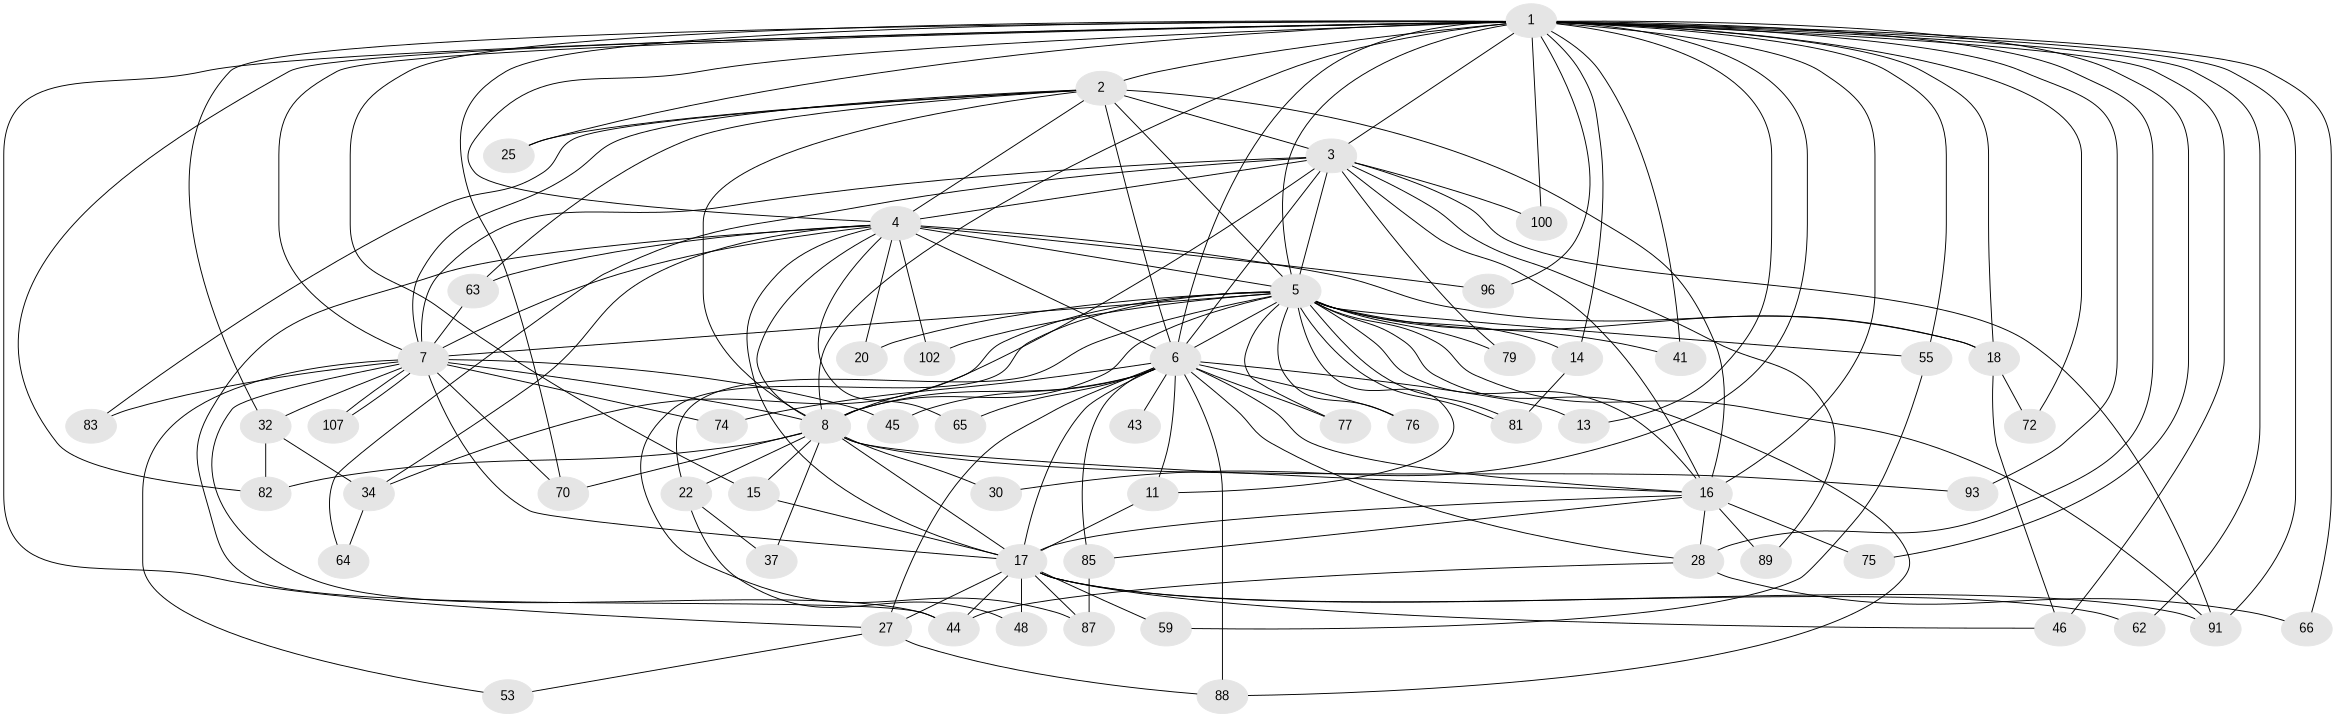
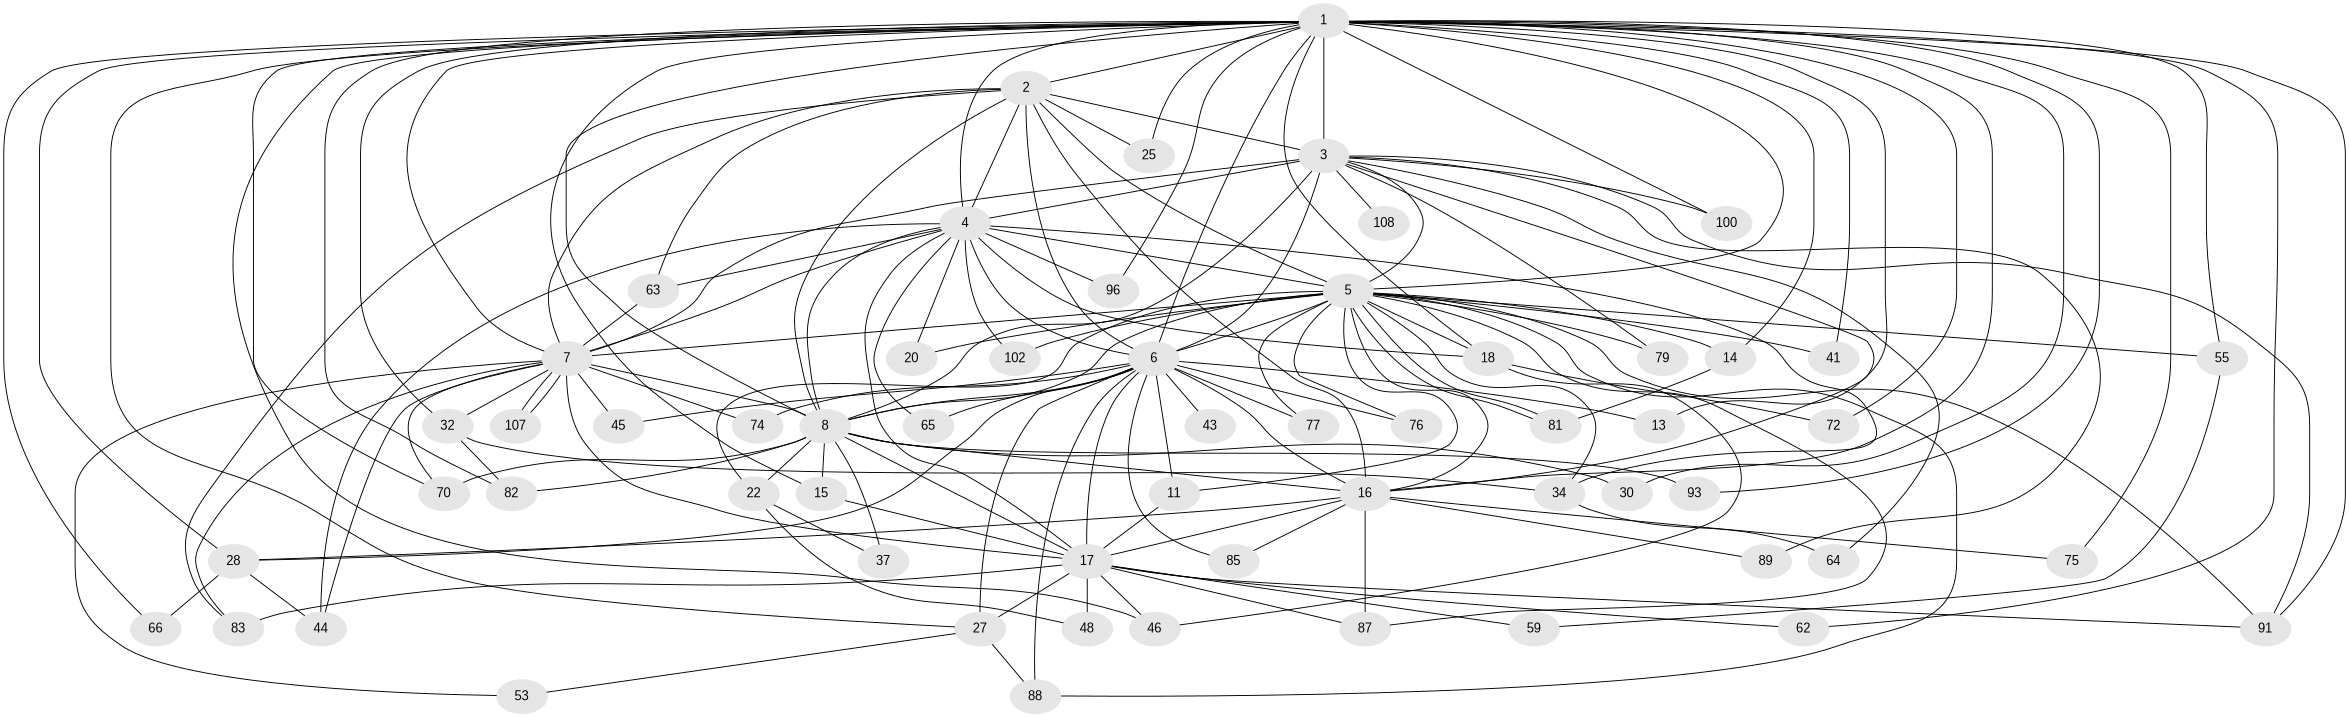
none -> (1384, 223)
(989, 594) -> (660, 584)
(1089, 602) -> (1365, 561)
